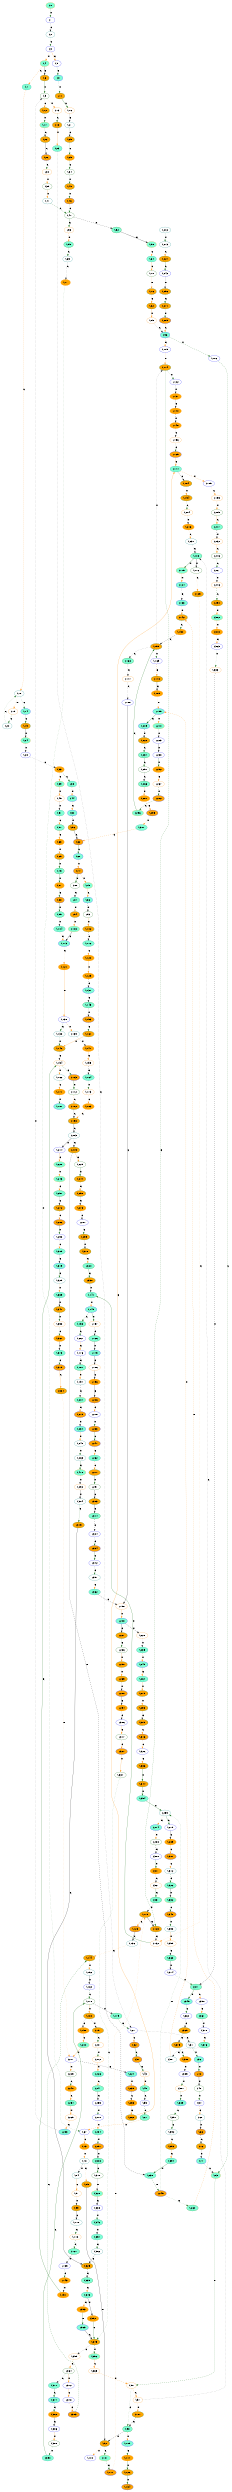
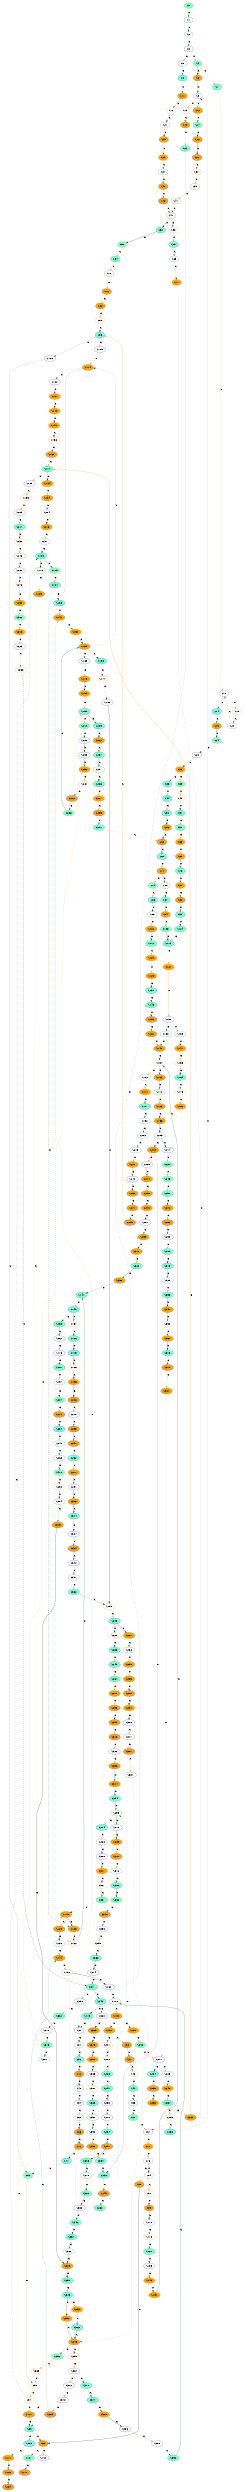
(147, 820) -> (99, 819)
none -> (145, 1121)
